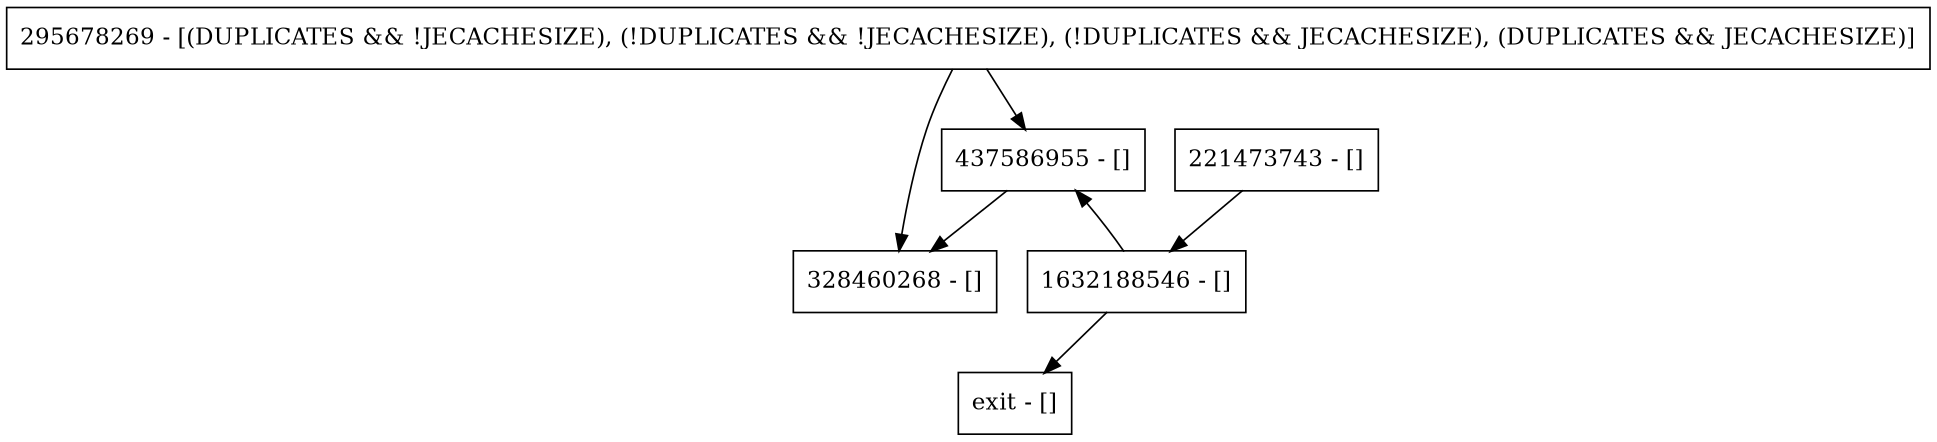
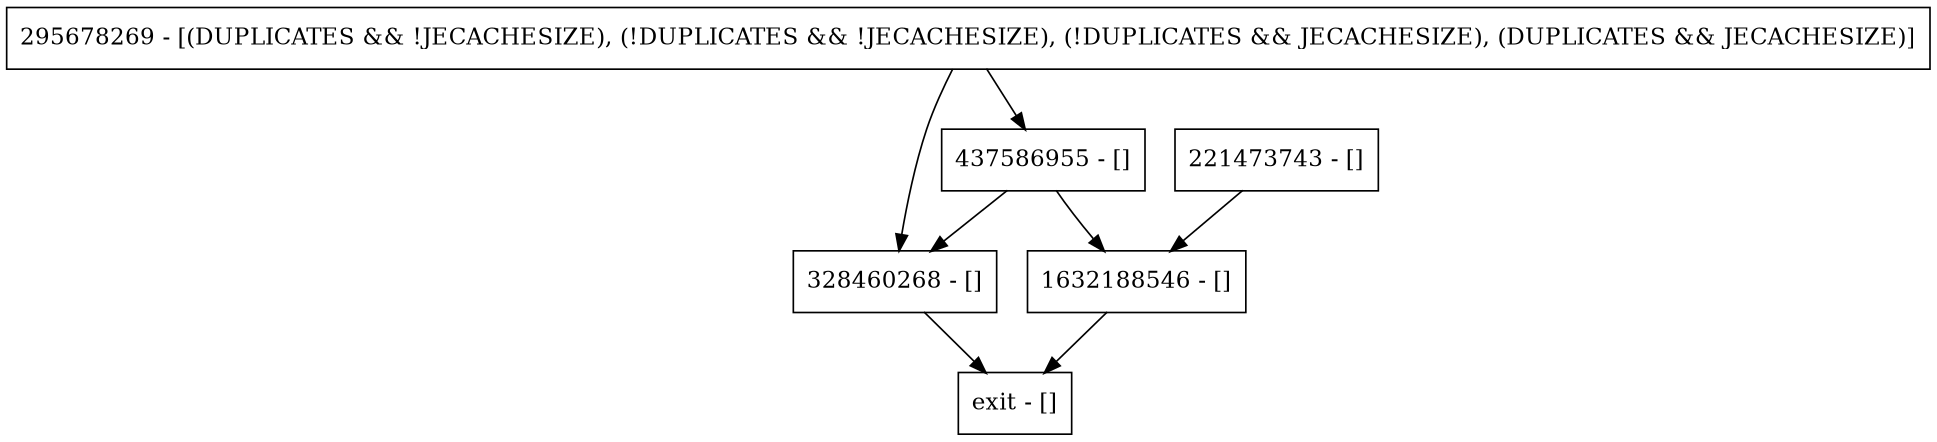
(1106, 227) -> (1074, 215)
none -> (949, 337)
